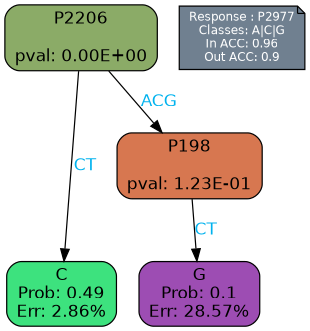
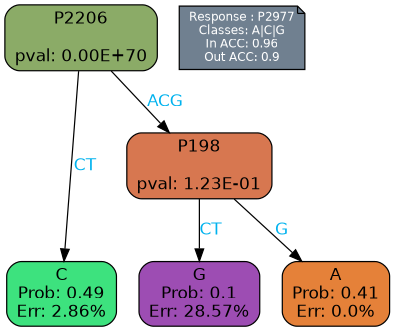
(81, 38) -> (81, 38)
none -> (336, 294)
